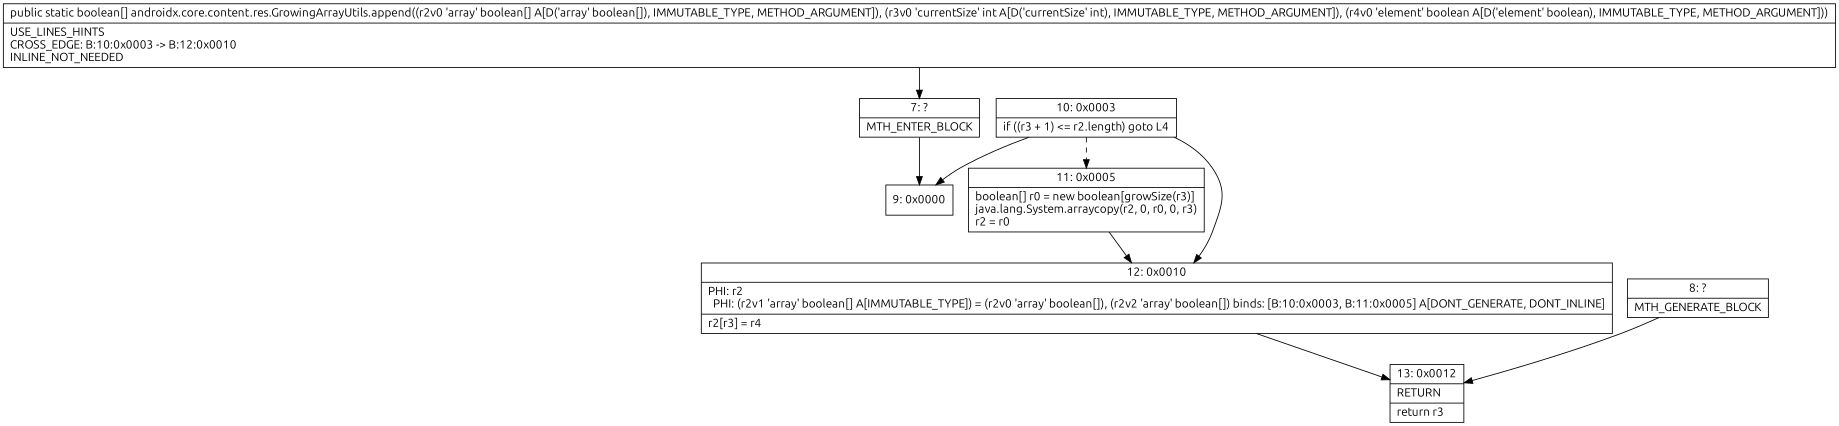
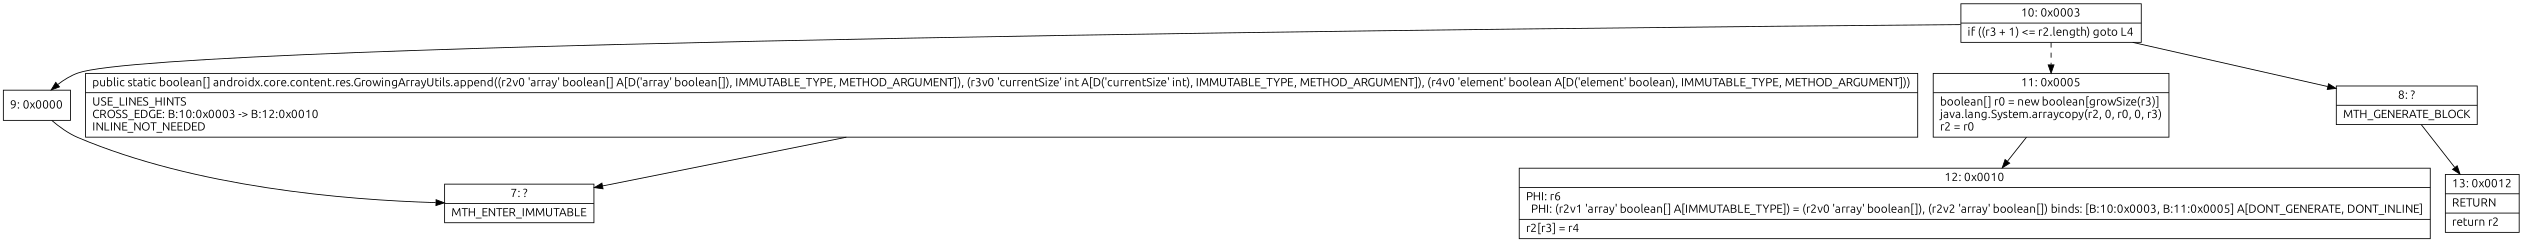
(919, 127) -> (519, 213)
(919, 157) -> (238, 183)
(1221, 189) -> (2230, 64)
(727, 292) -> (1545, 197)
(1319, 355) -> none
(1421, 412) -> (2476, 222)
